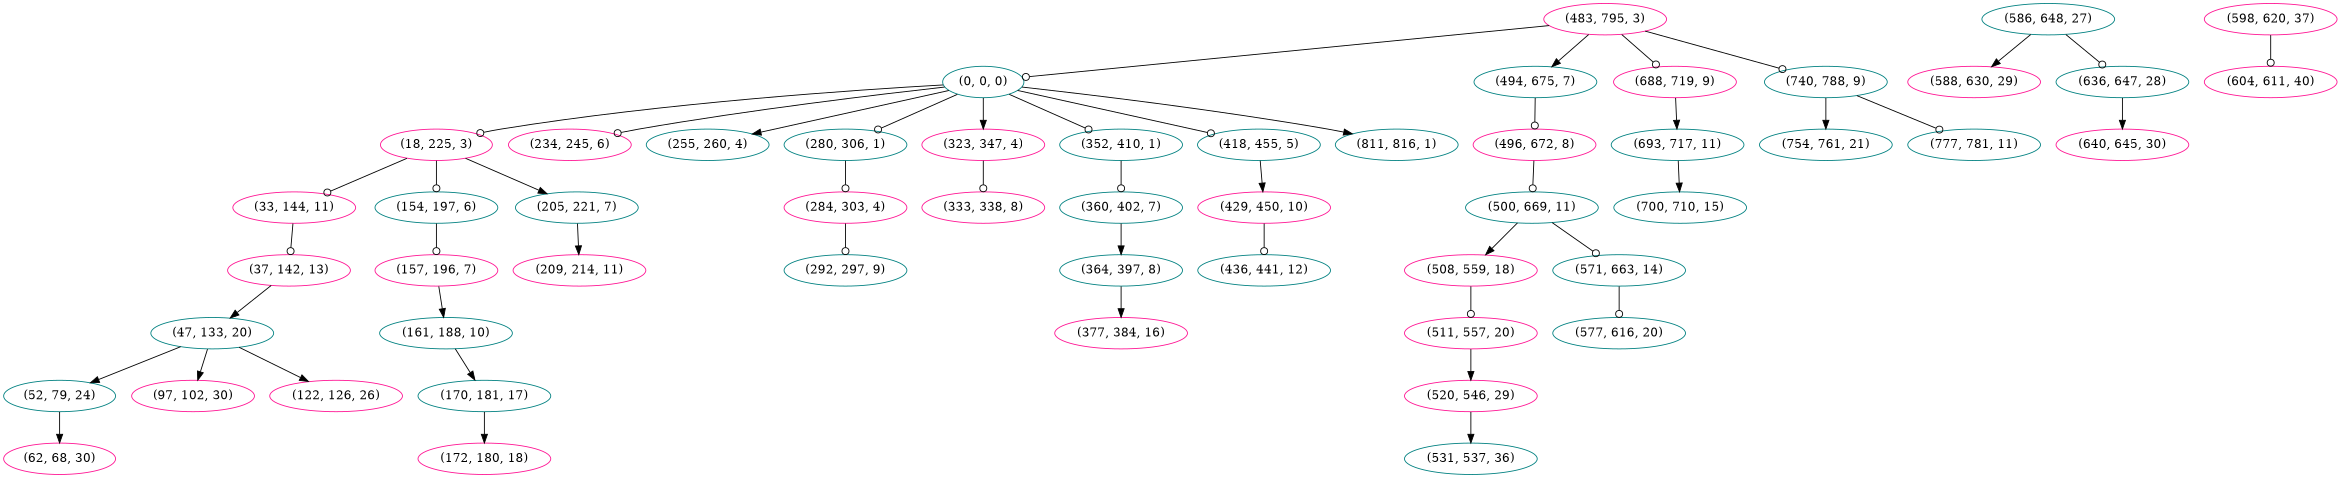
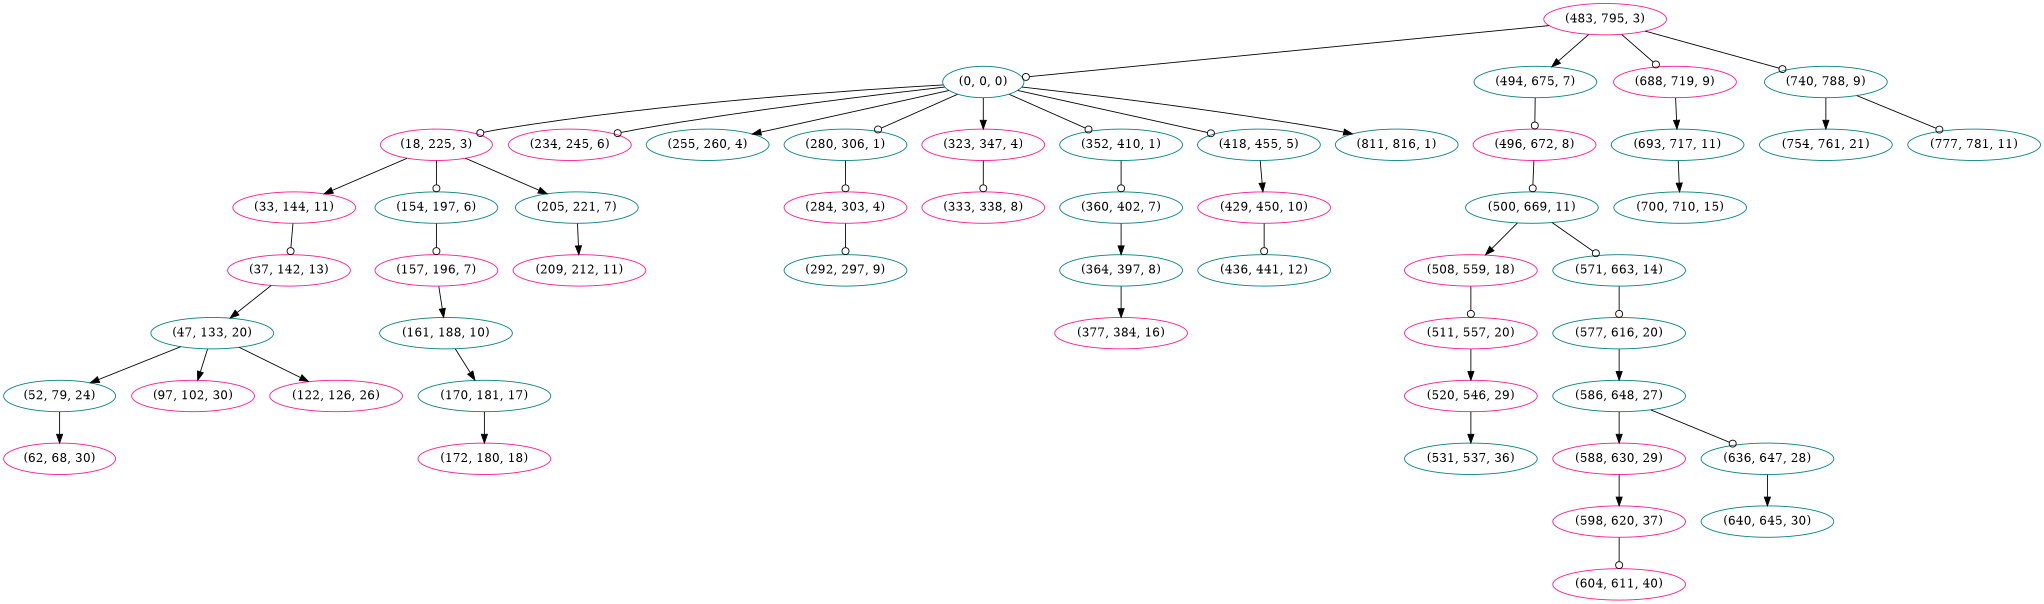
(2122, 145) -> (1767, 522)
(369, 175) -> (370, 174)
(579, 270) -> (579, 270)
none -> (1619, 360)
none -> (1619, 486)
